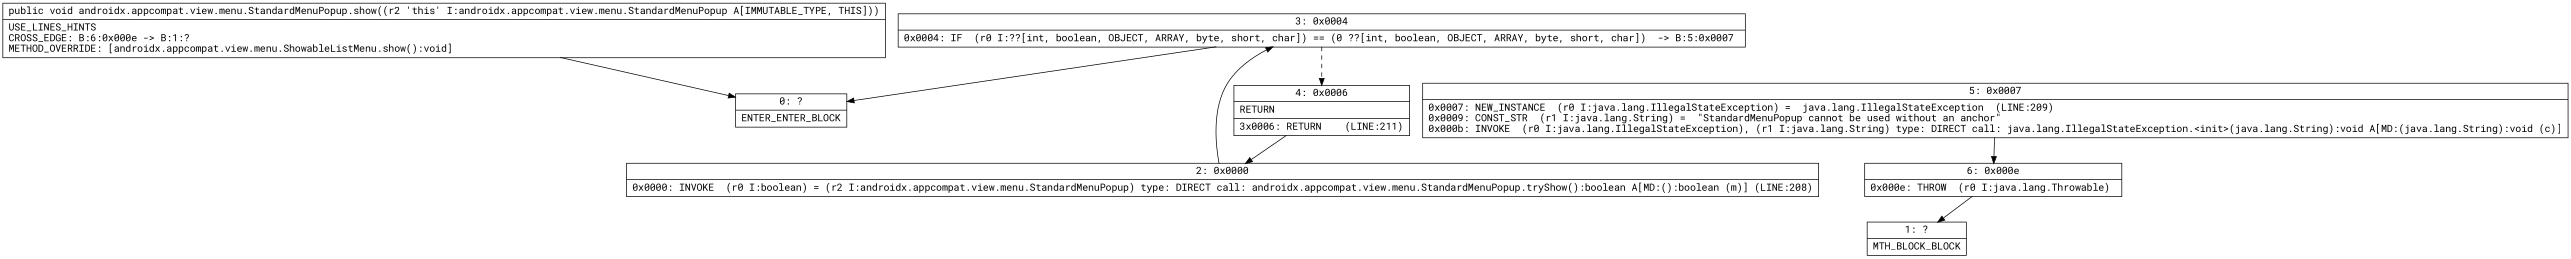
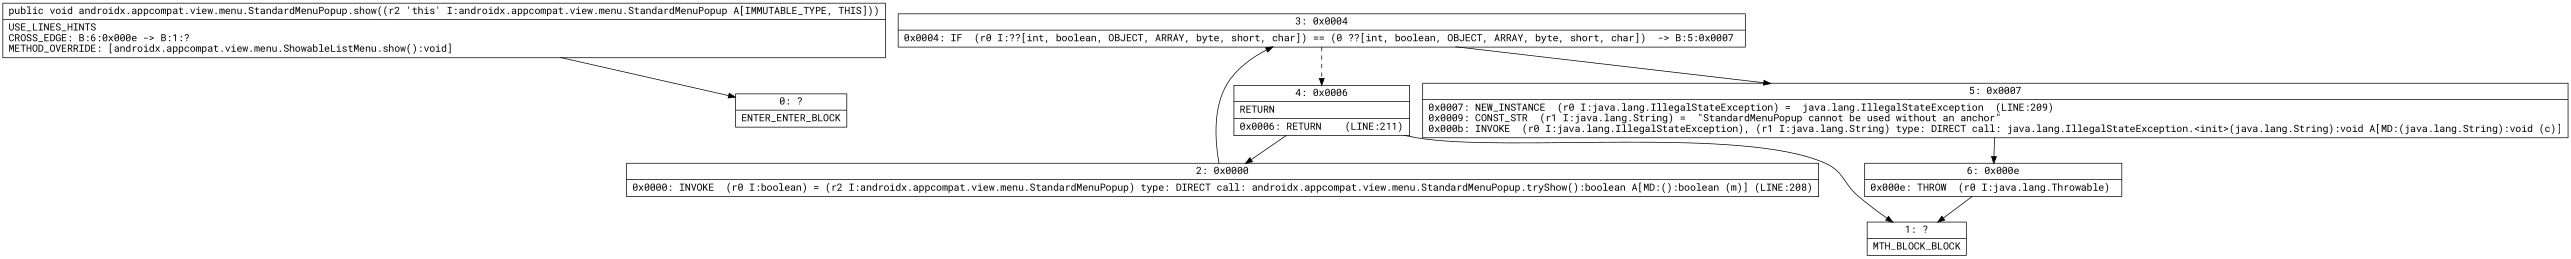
(1035, 74) -> (1610, 65)
(1322, 127) -> (1322, 127)
none -> (1657, 143)
